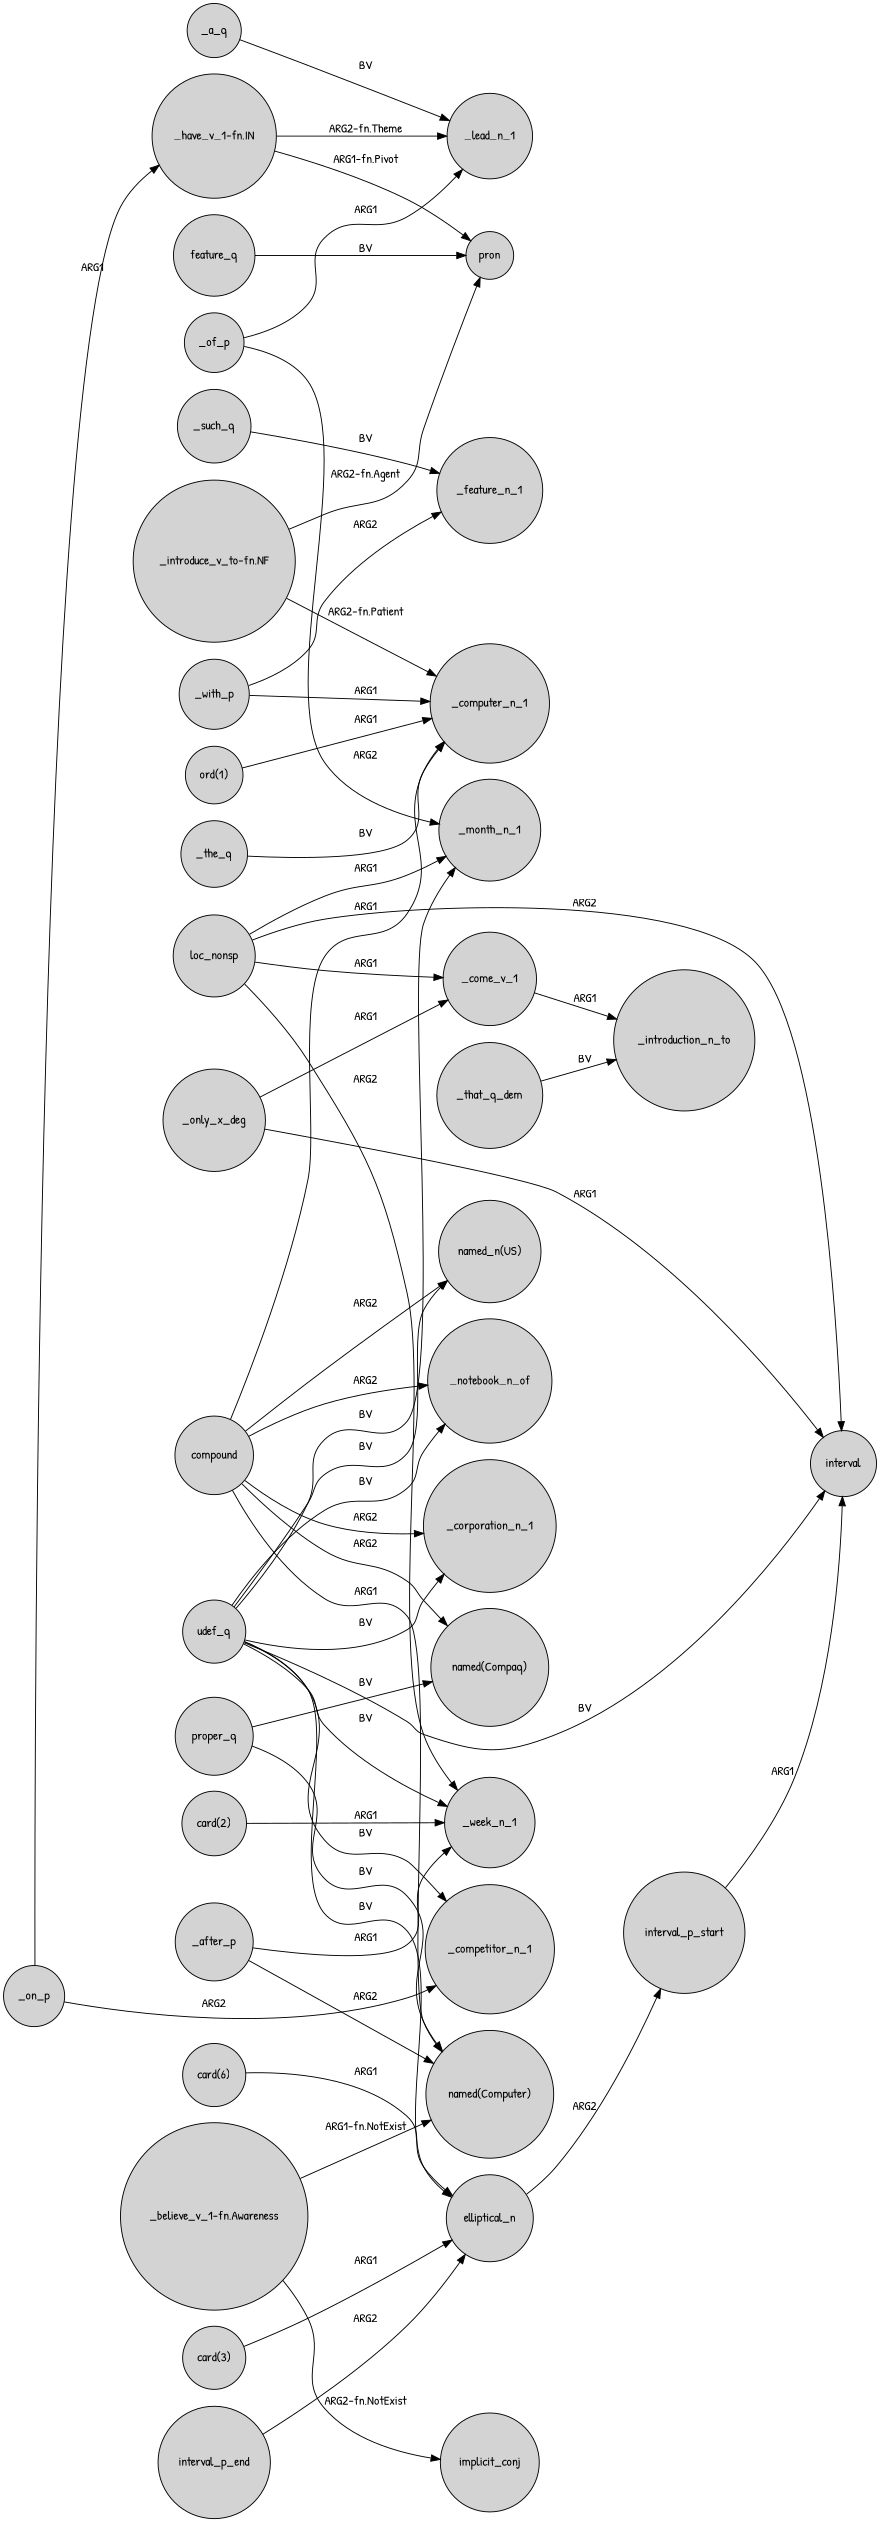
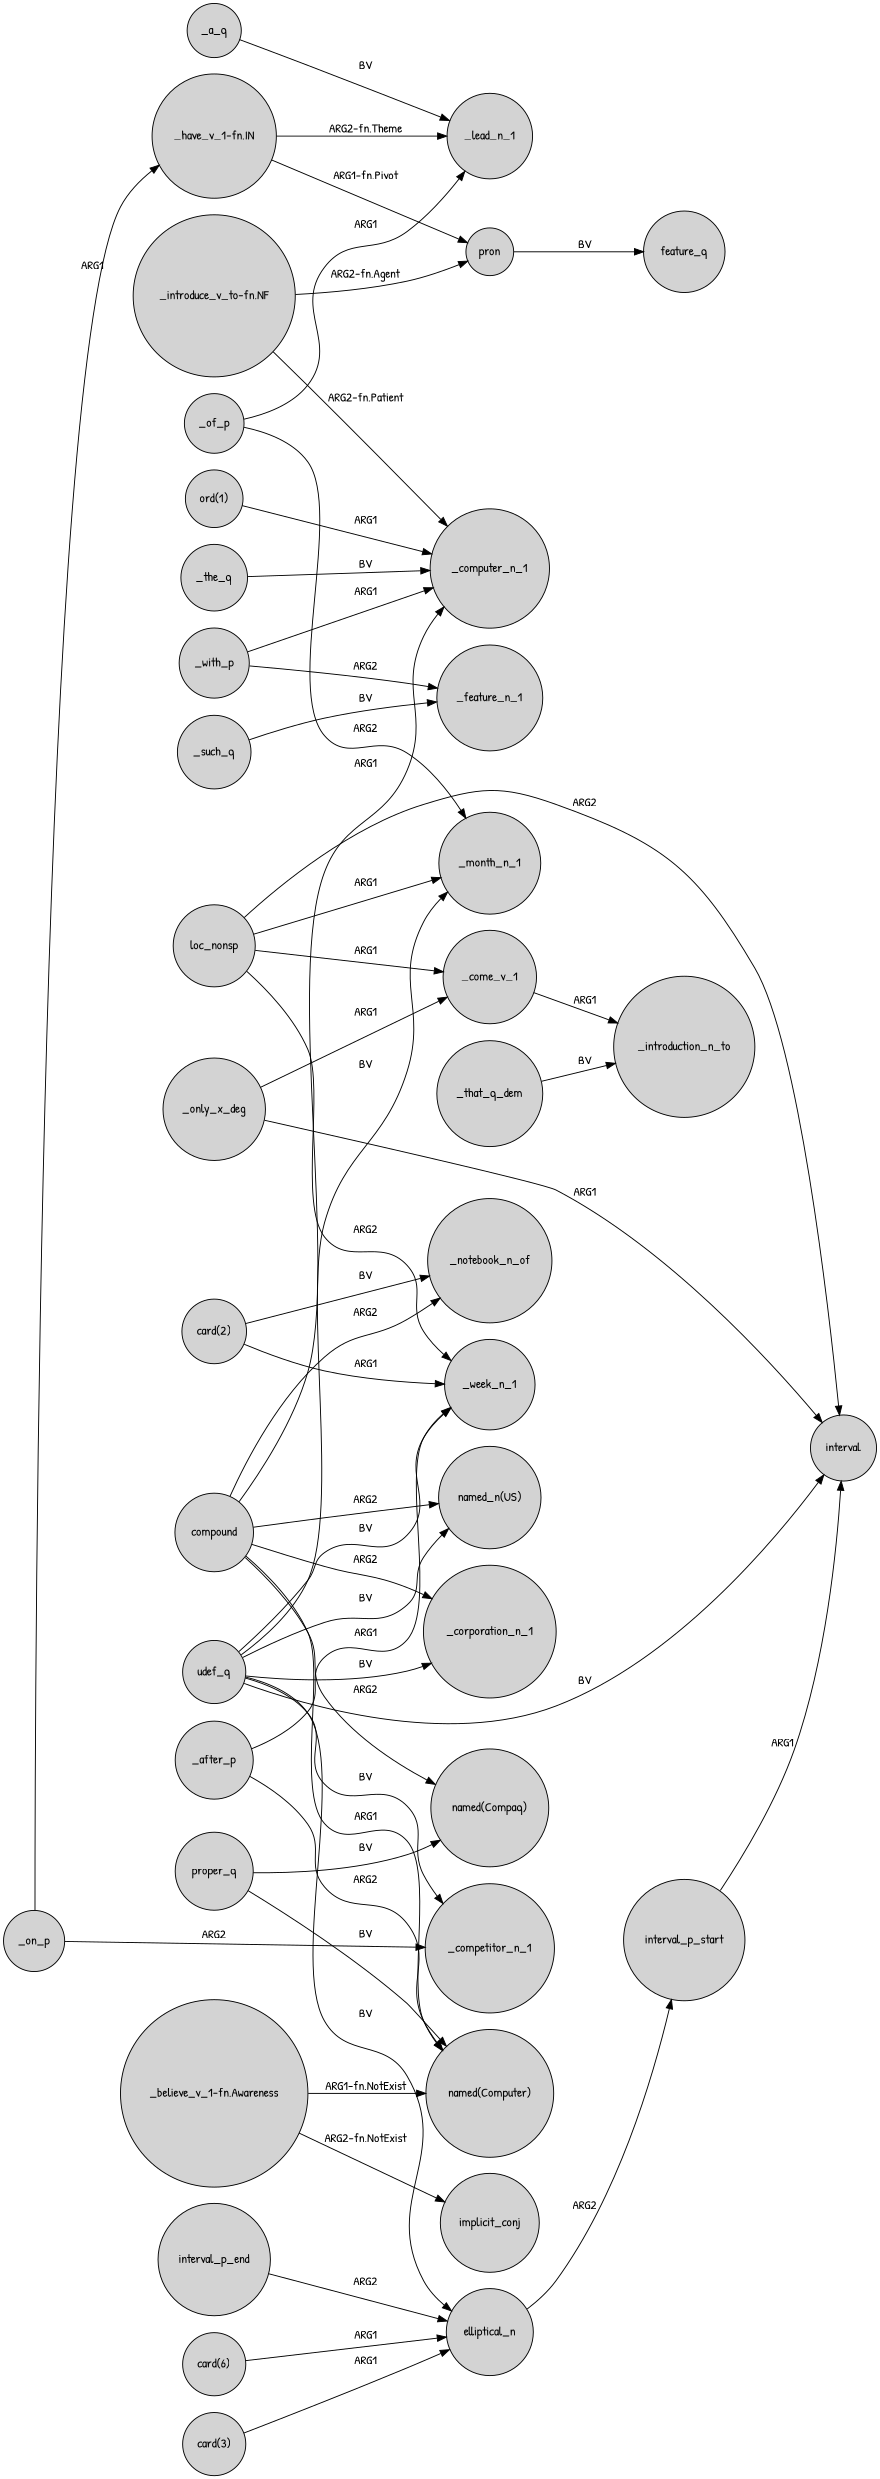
(356, 255) -> (574, 252)
(334, 1506) -> (333, 1301)
